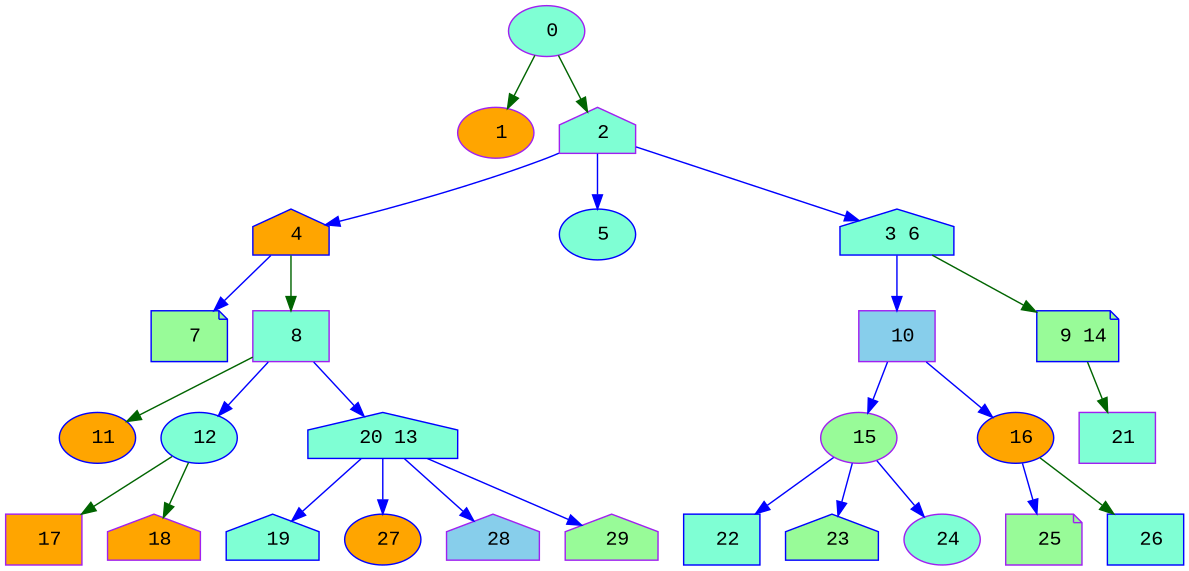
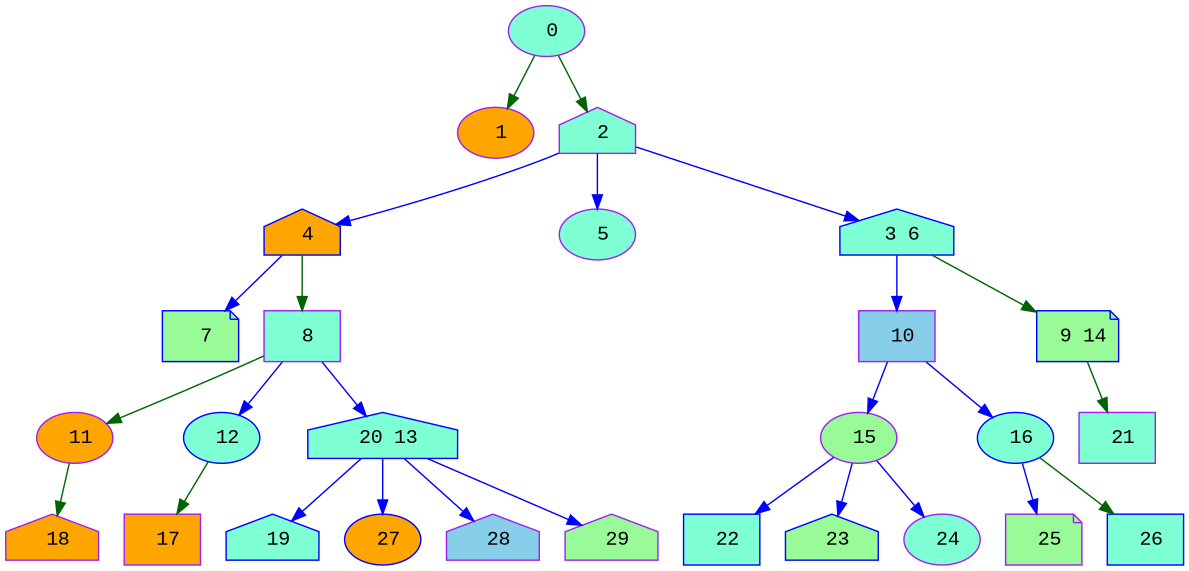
(597, 234) -> (597, 234)
(97, 438) -> (75, 438)
(1016, 438) -> (1016, 438)
(179, 484) -> (65, 483)
